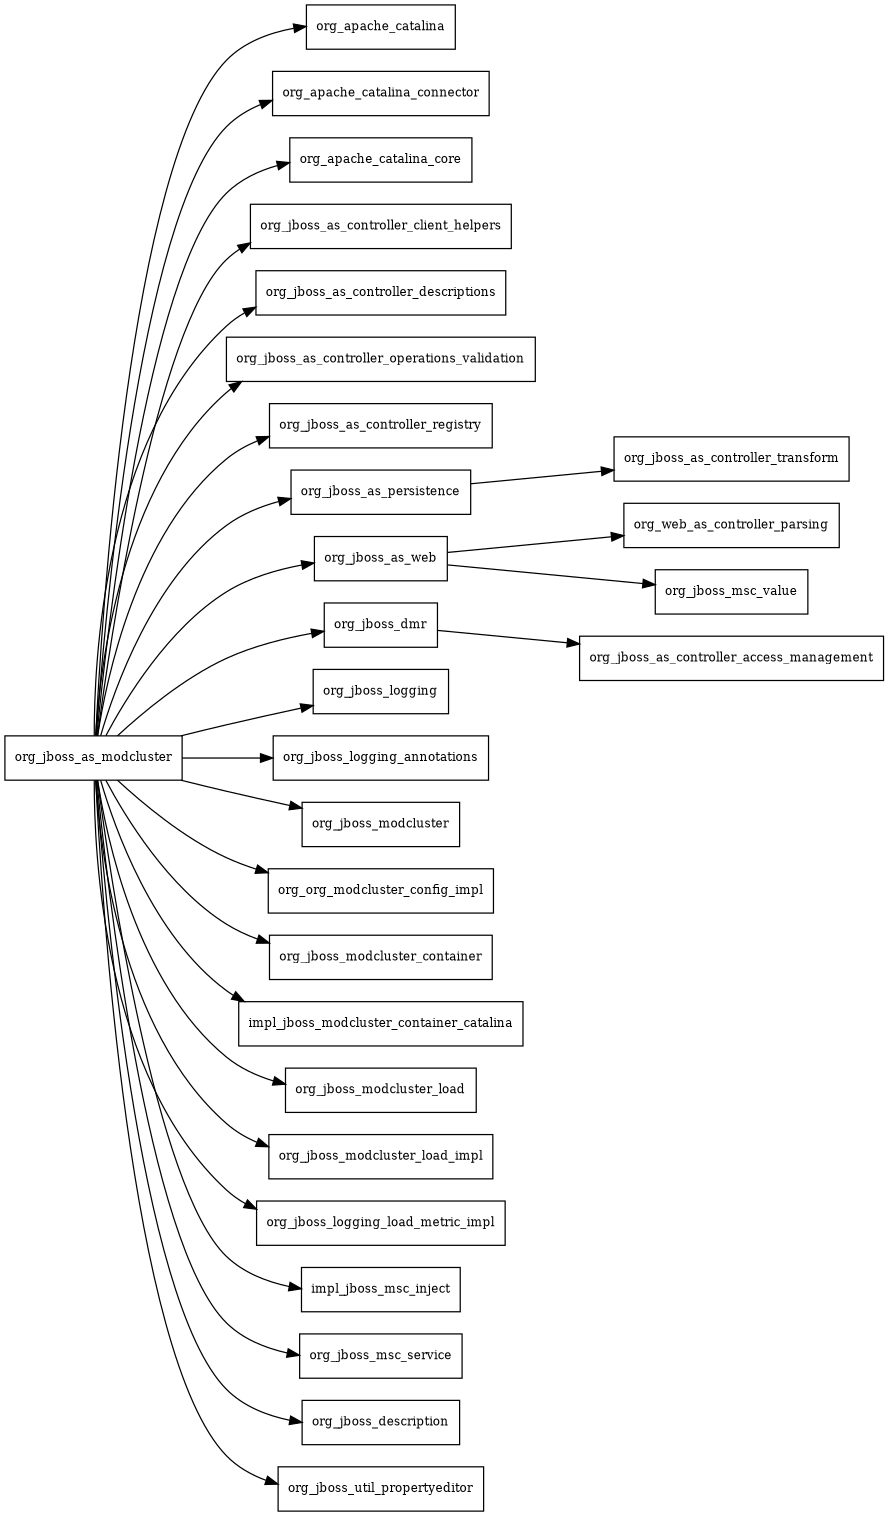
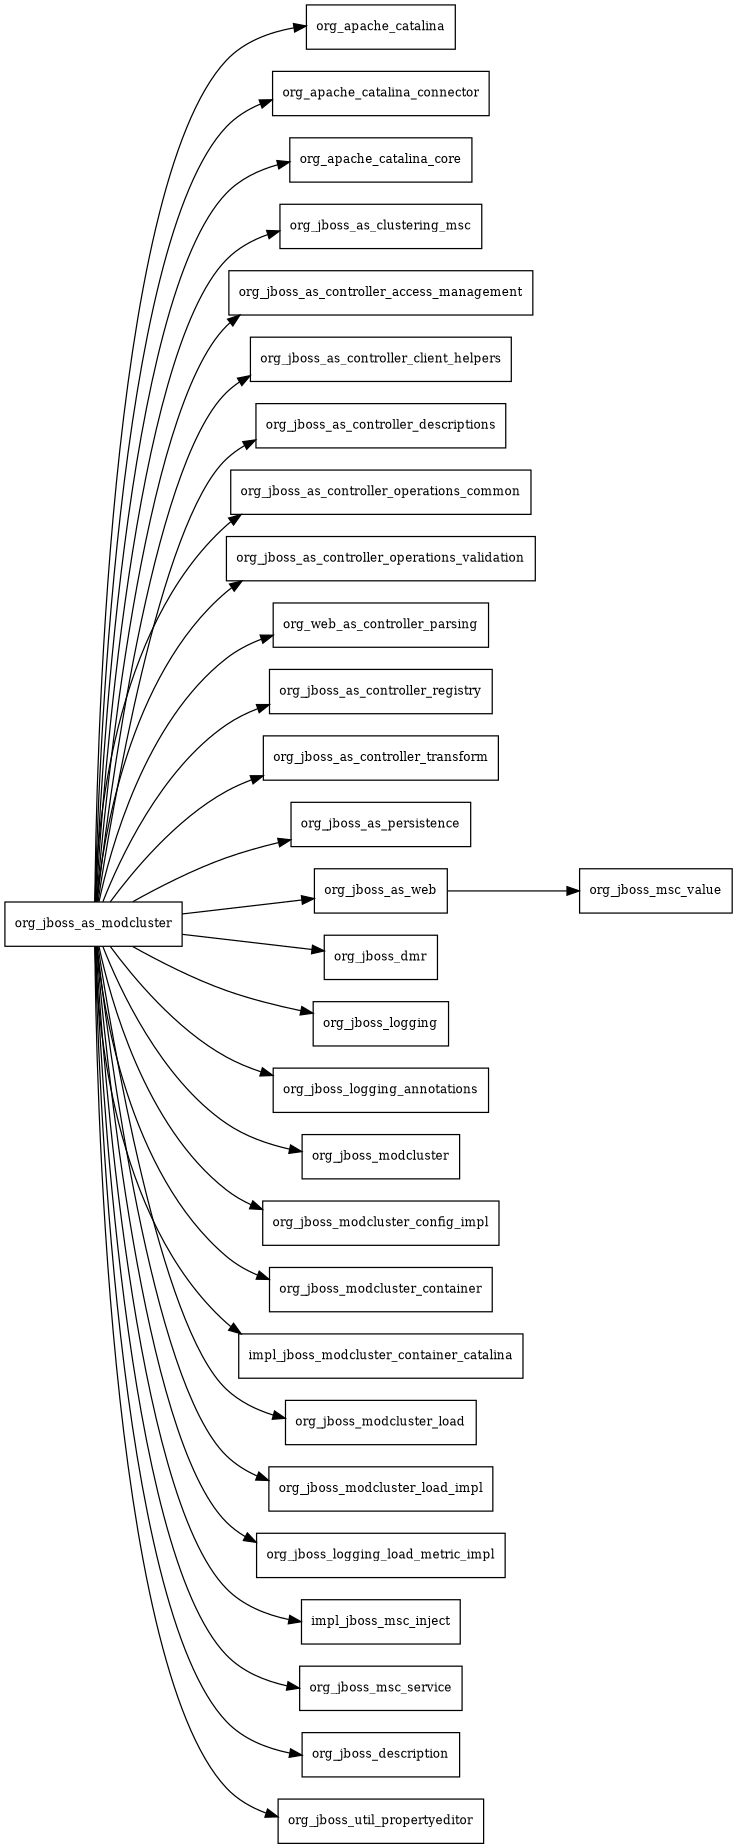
none -> (381, 226)
(536, 478) -> (173, 831)
none -> (381, 492)
(530, 545) -> (152, 752)
(502, 637) -> (134, 604)
(381, 891) -> (381, 1223)
